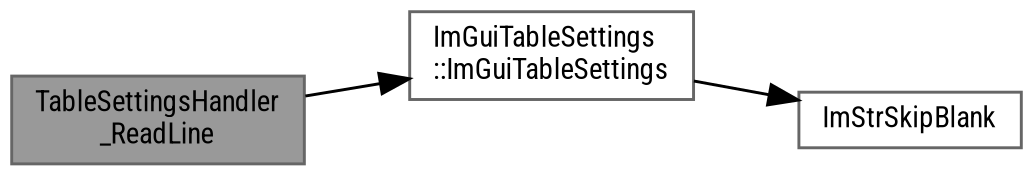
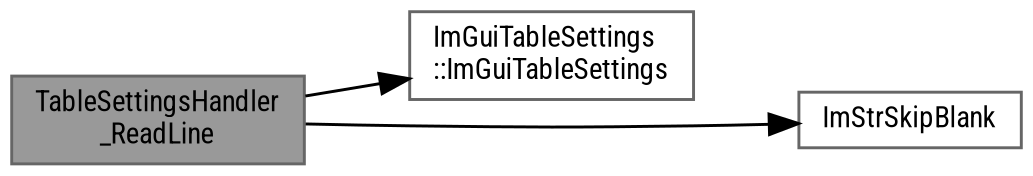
(731, 88) -> (537, 127)
